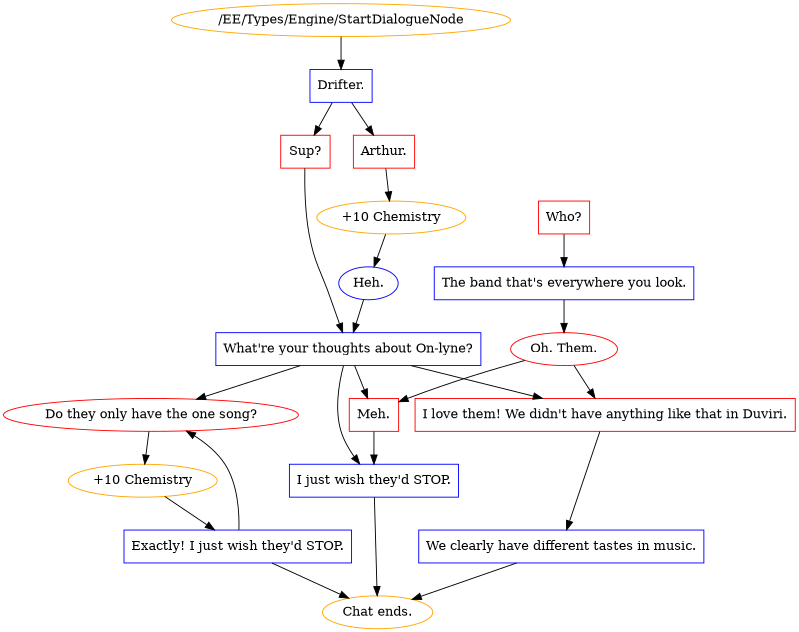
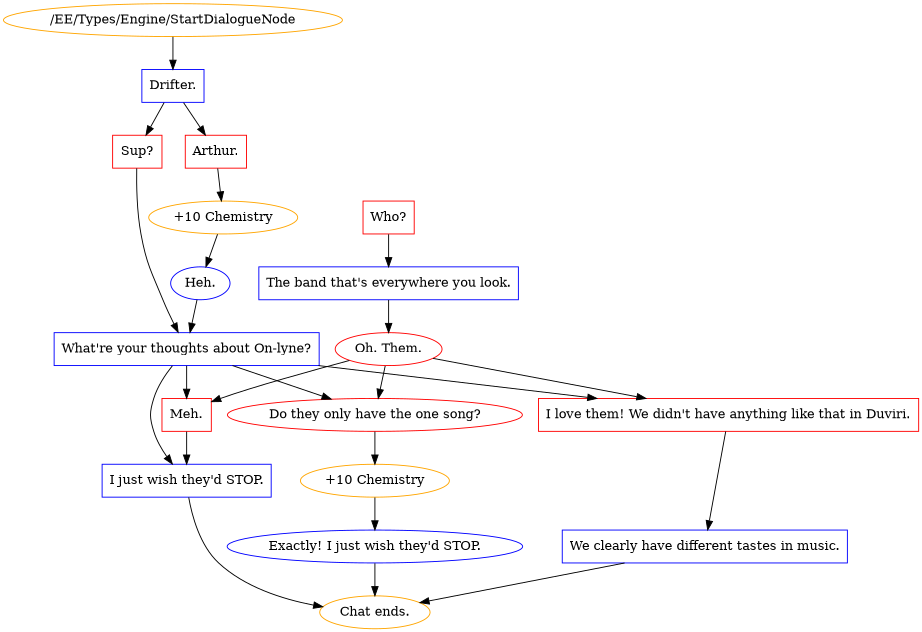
(231, 476) -> (382, 379)
(238, 547) -> (375, 547)
